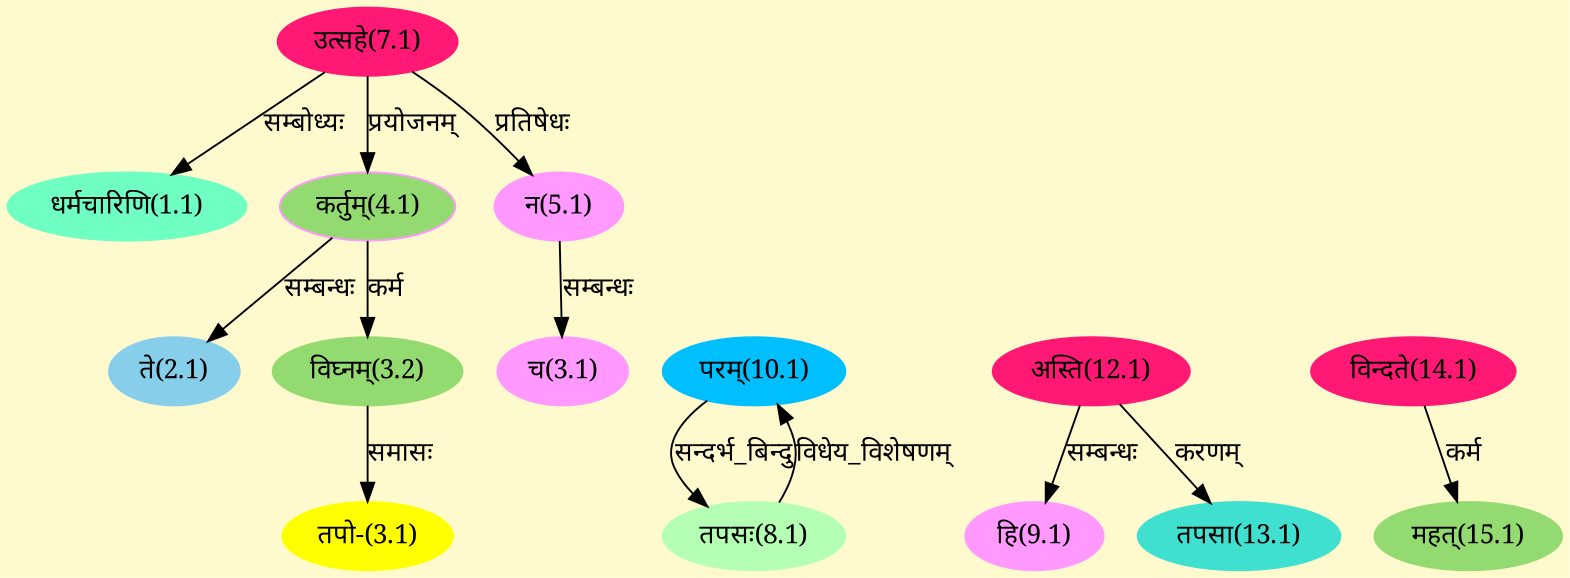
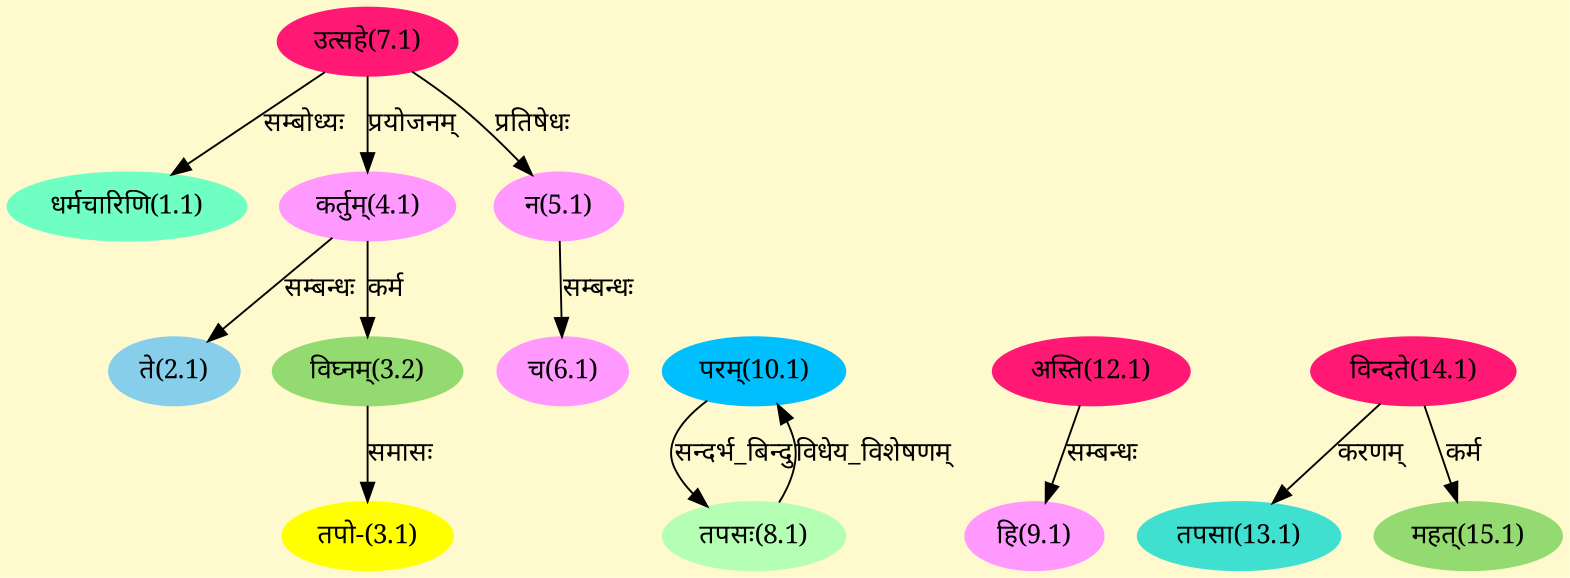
(368, 206) -> (368, 206)
(563, 371) -> (563, 371)
(1159, 447) -> (1334, 447)
